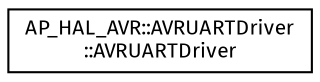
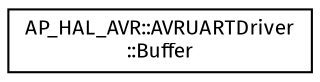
(160, 41) -> (160, 41)
